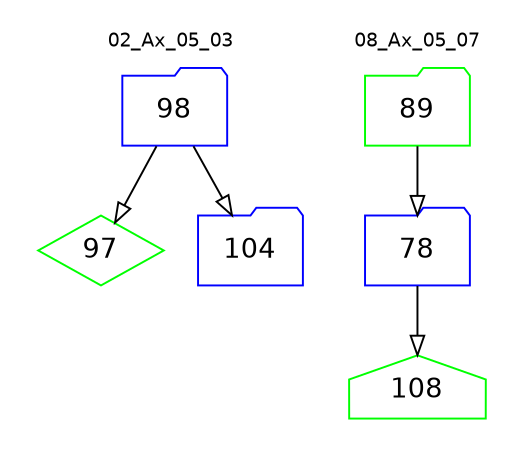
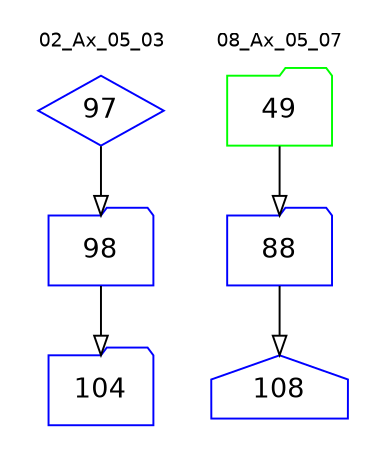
(417, 111) -> (280, 111)
(140, 176) -> (101, 171)
(101, 250) -> (101, 111)
(417, 250) -> (280, 250)
(417, 390) -> (280, 390)
